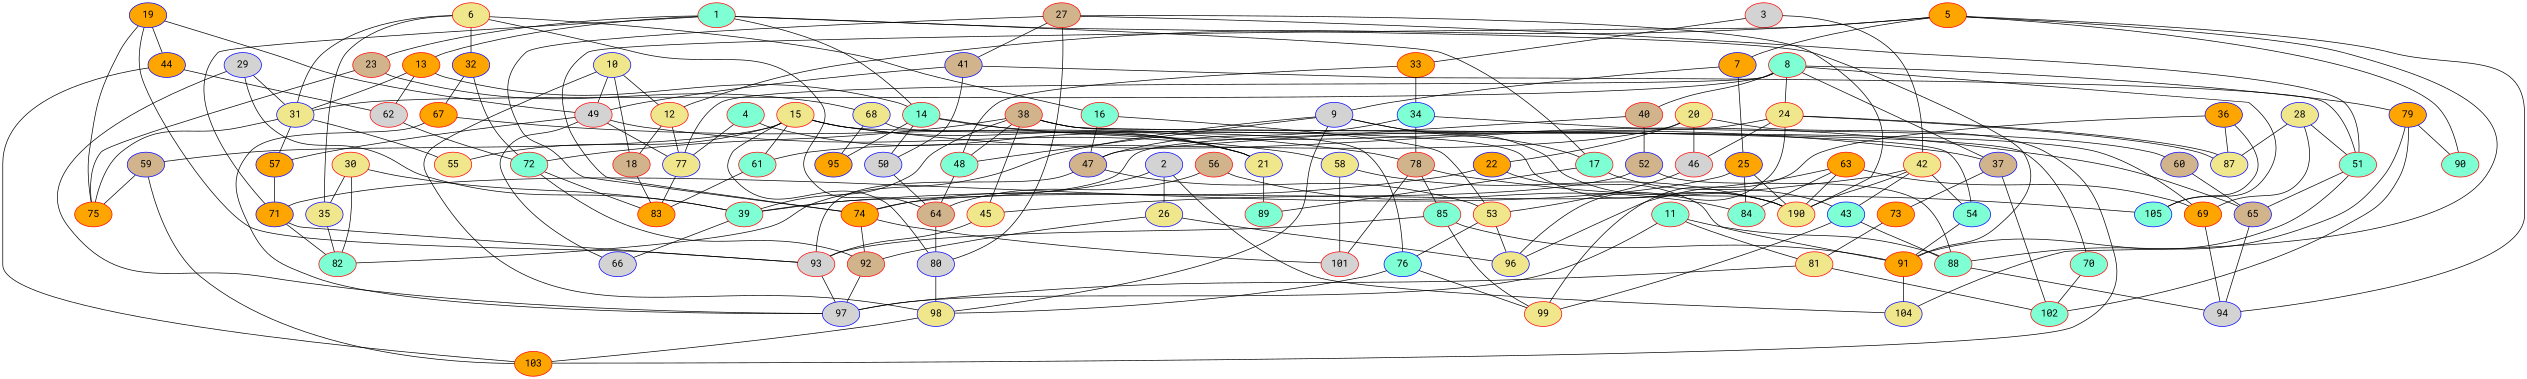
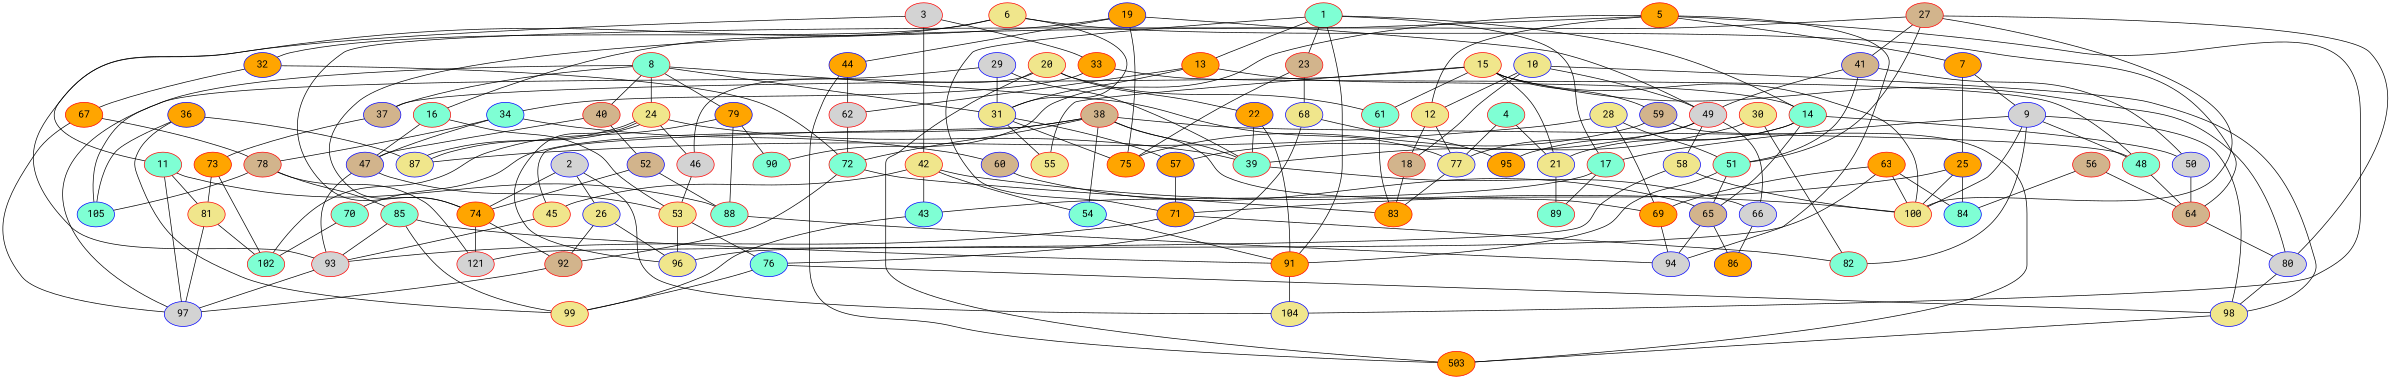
none -> (635, 25)
(324, 214) -> none
(1746, 214) -> (1963, 214)
(1796, 214) -> (1913, 214)
(2022, 233) -> (239, 214)
(1900, 239) -> none
(1340, 264) -> (476, 264)
none -> (1733, 264)
(533, 364) -> (1456, 364)
